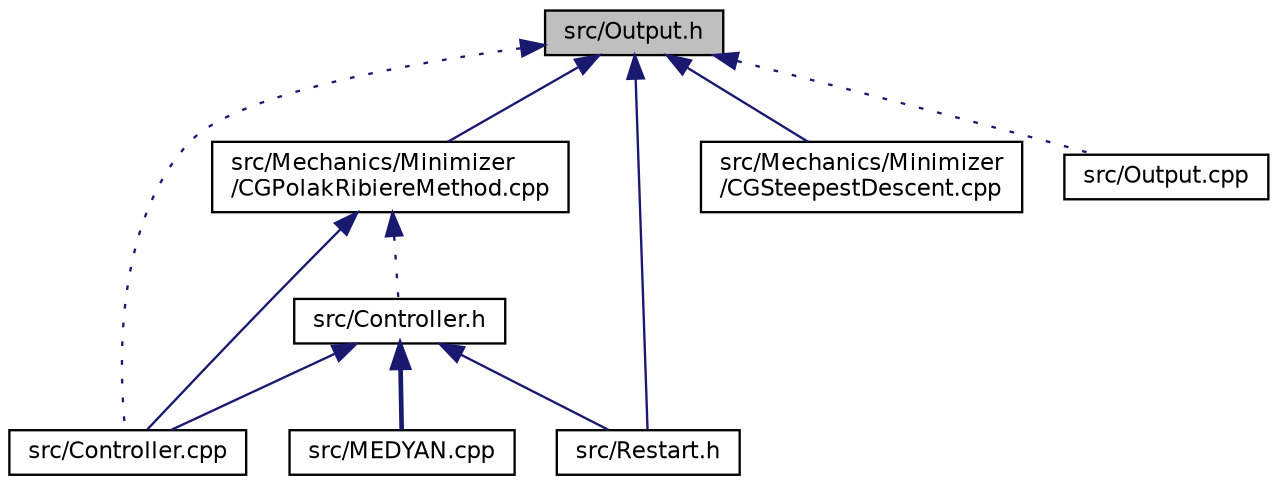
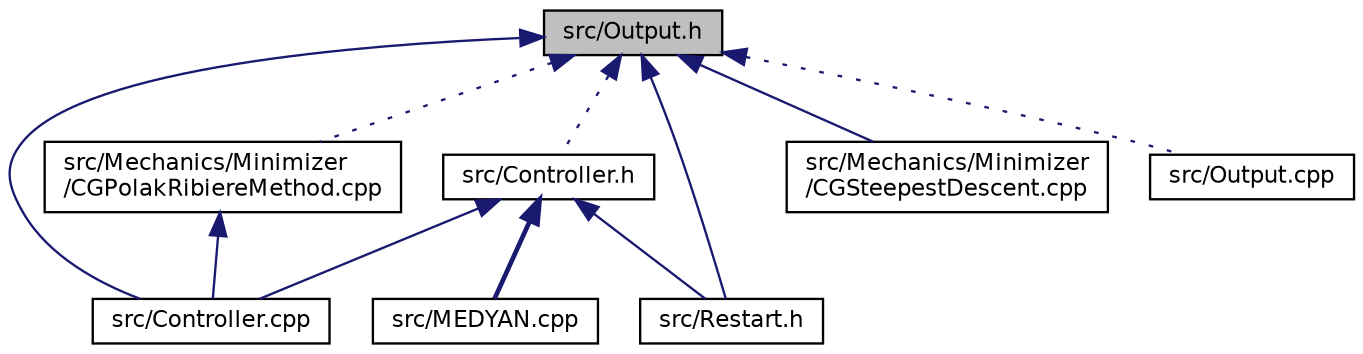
(513, 105) -> (436, 102)
(208, 128) -> (152, 81)
(396, 267) -> (585, 115)
